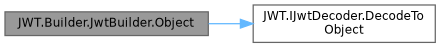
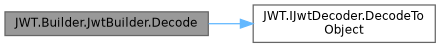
(107, 24) -> (107, 24)
